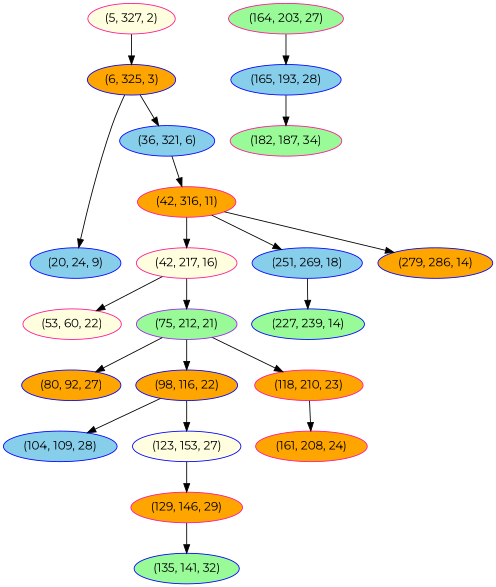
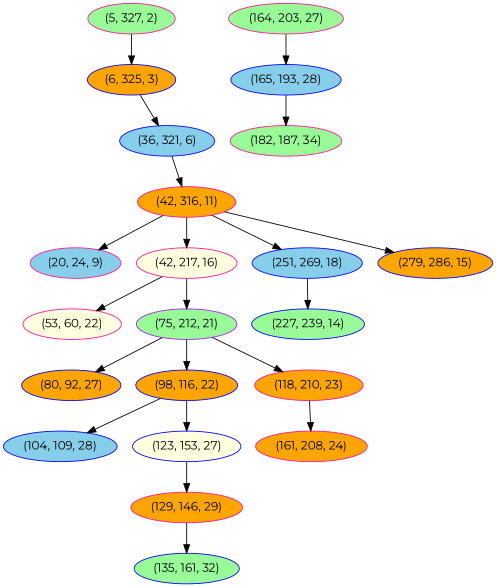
(132, 19) -> (132, 19)
(99, 166) -> (135, 231)
(76, 263) -> (76, 263)
(435, 263) -> (435, 263)
(187, 569) -> (187, 569)
